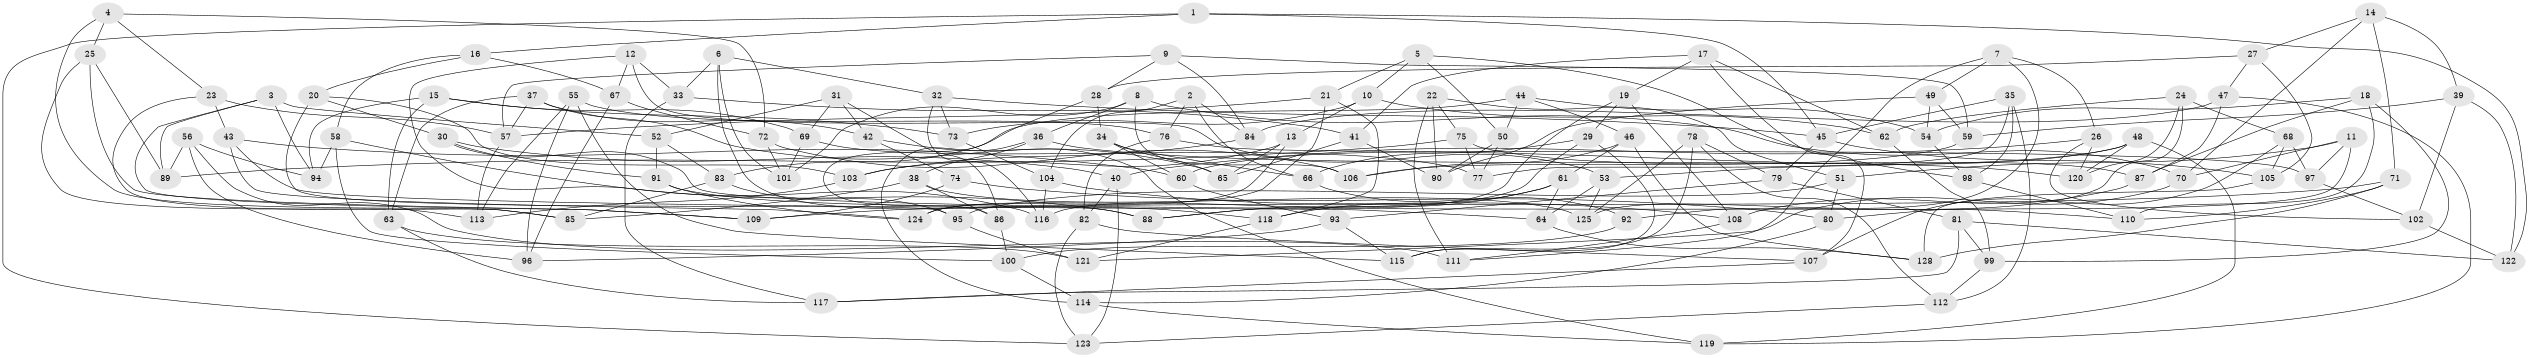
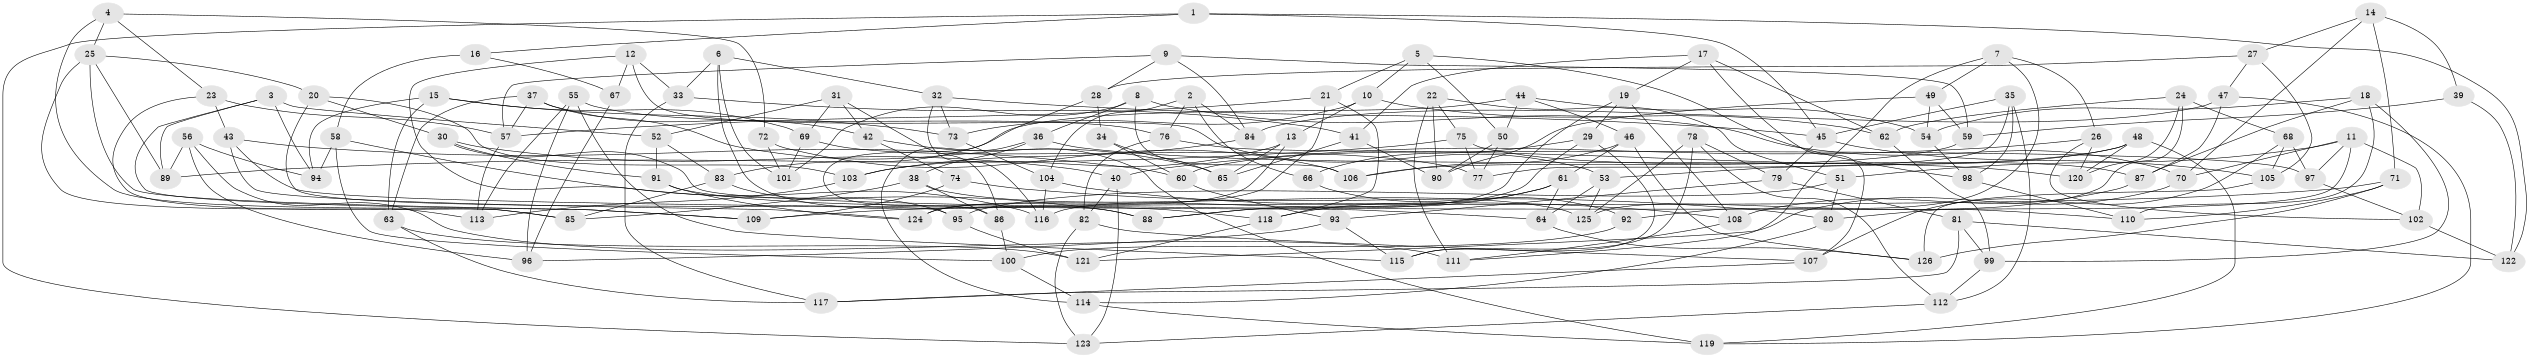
(393, 71) -> (205, 67)
(719, 127) -> none
(2438, 158) -> (2410, 165)
(1203, 162) -> none
(1925, 262) -> (1925, 262)
